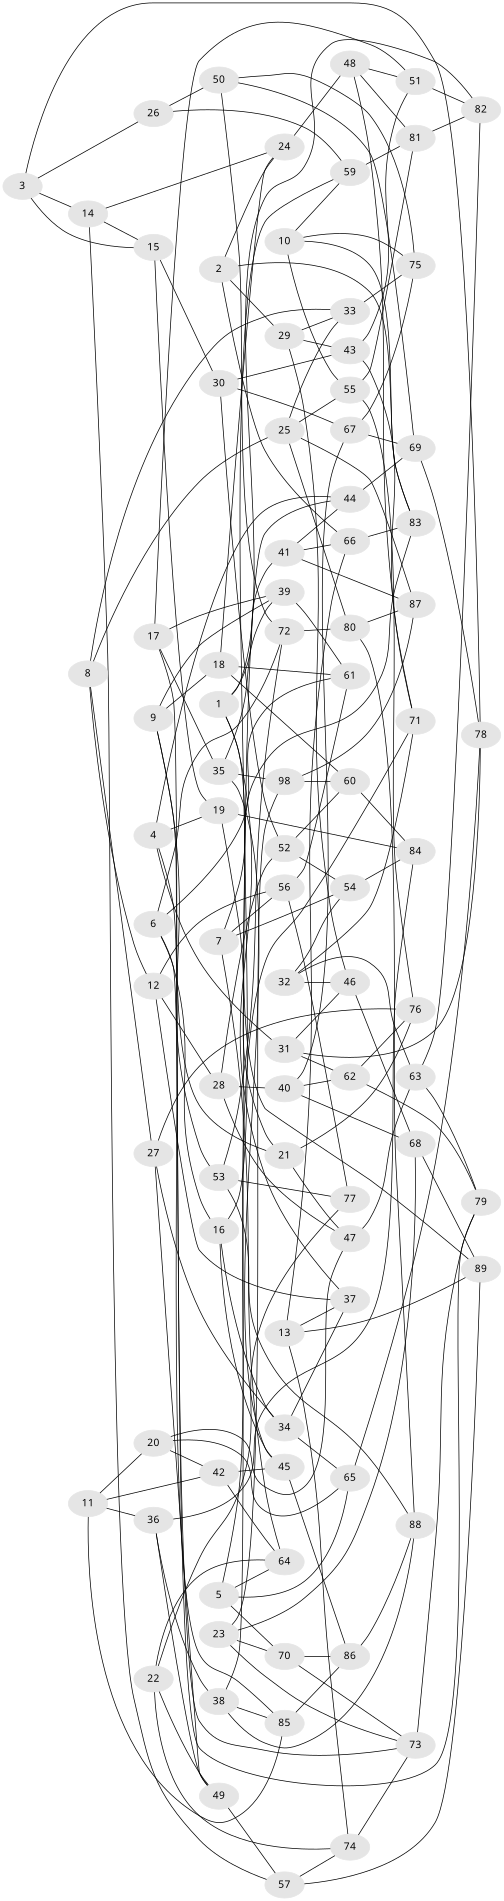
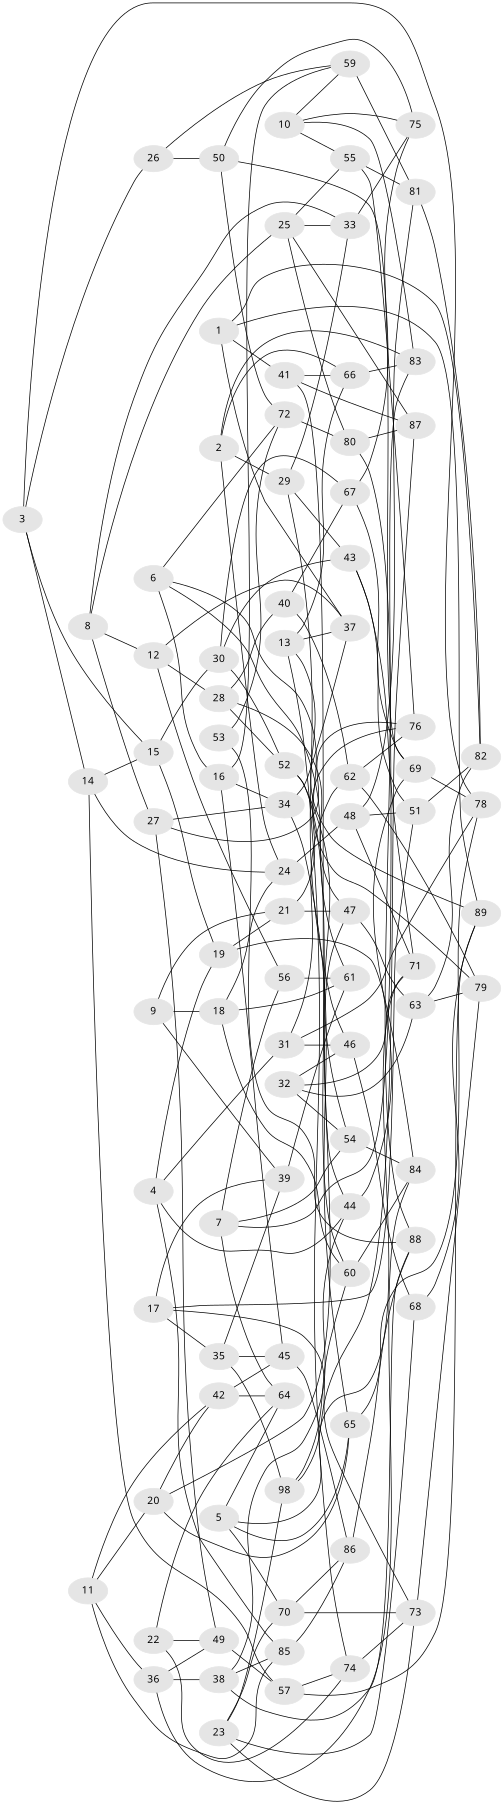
(178, 950) -> none
(355, 1118) -> none
(350, 1199) -> none
